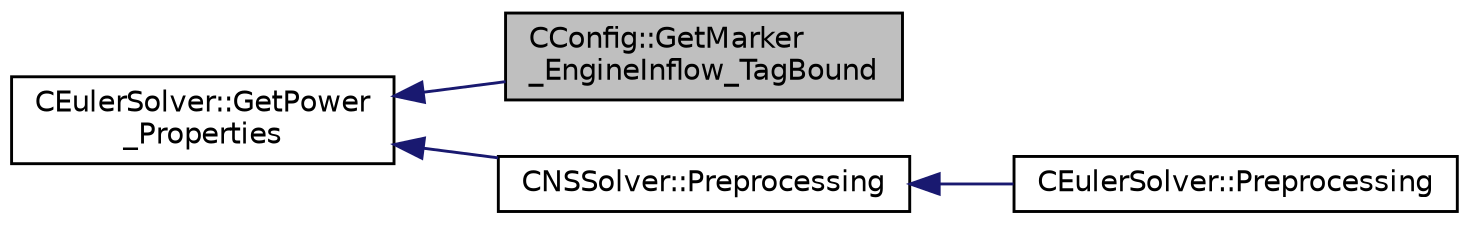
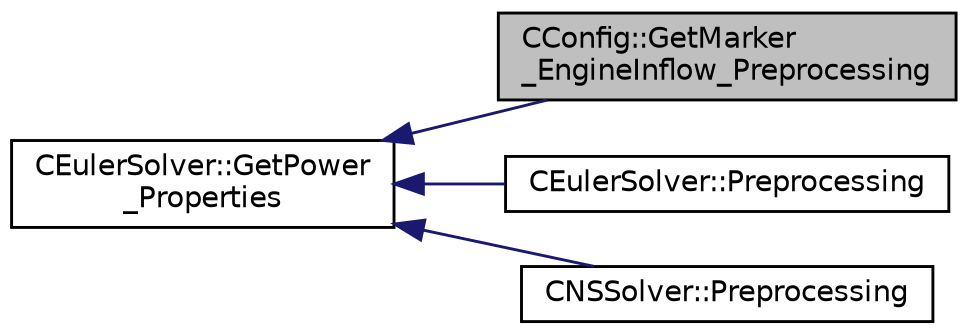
(704, 56) -> (727, 56)
(977, 184) -> (464, 184)
